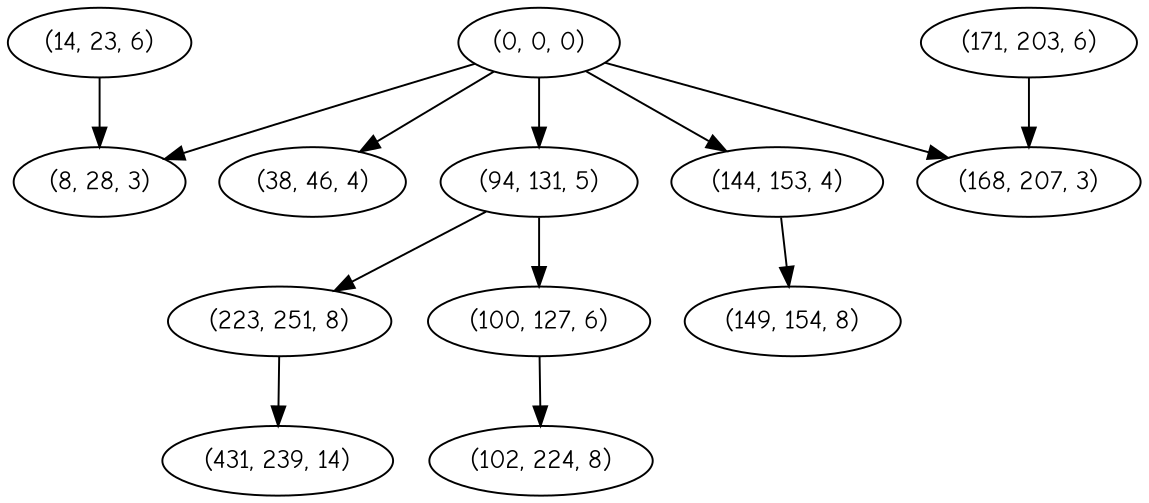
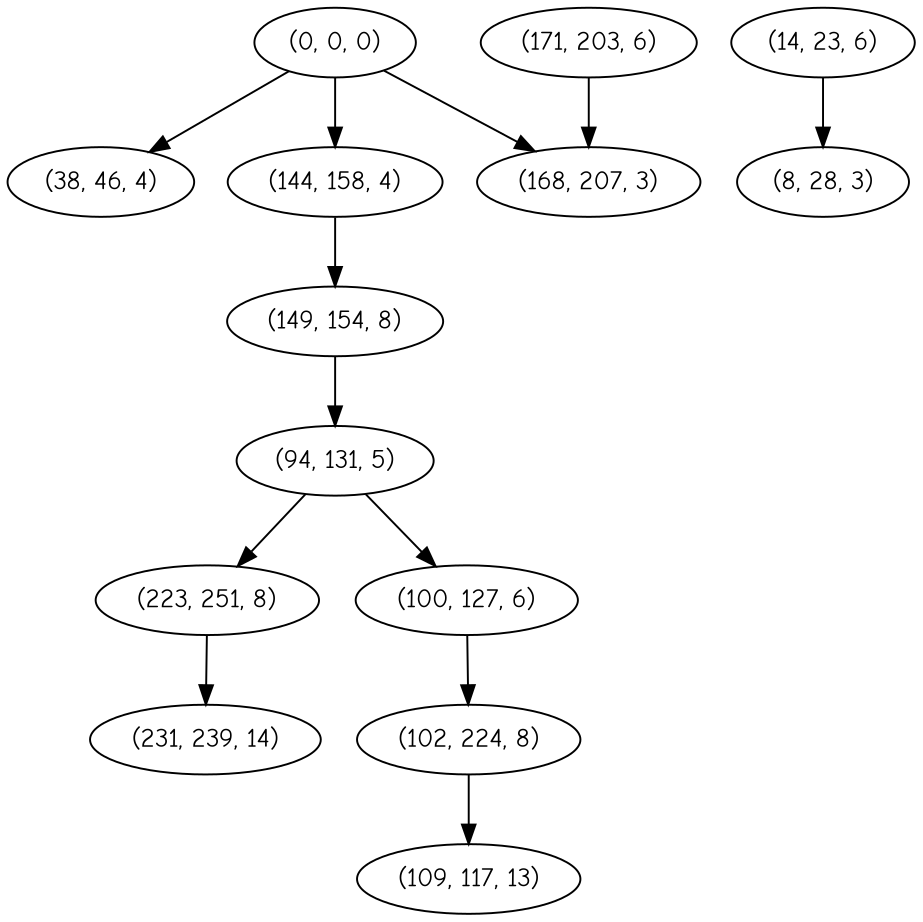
(539, 103) -> (335, 382)
(329, 108) -> none
(777, 182) -> (335, 182)
(278, 461) -> (205, 740)
none -> (469, 879)
